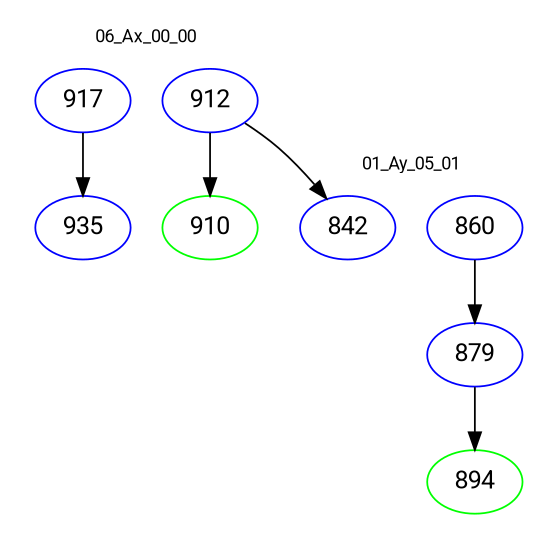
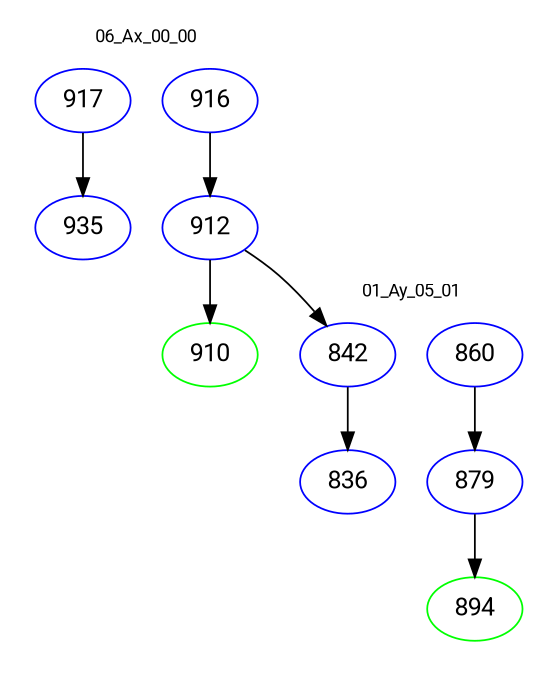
none -> (210, 101)
none -> (348, 482)
